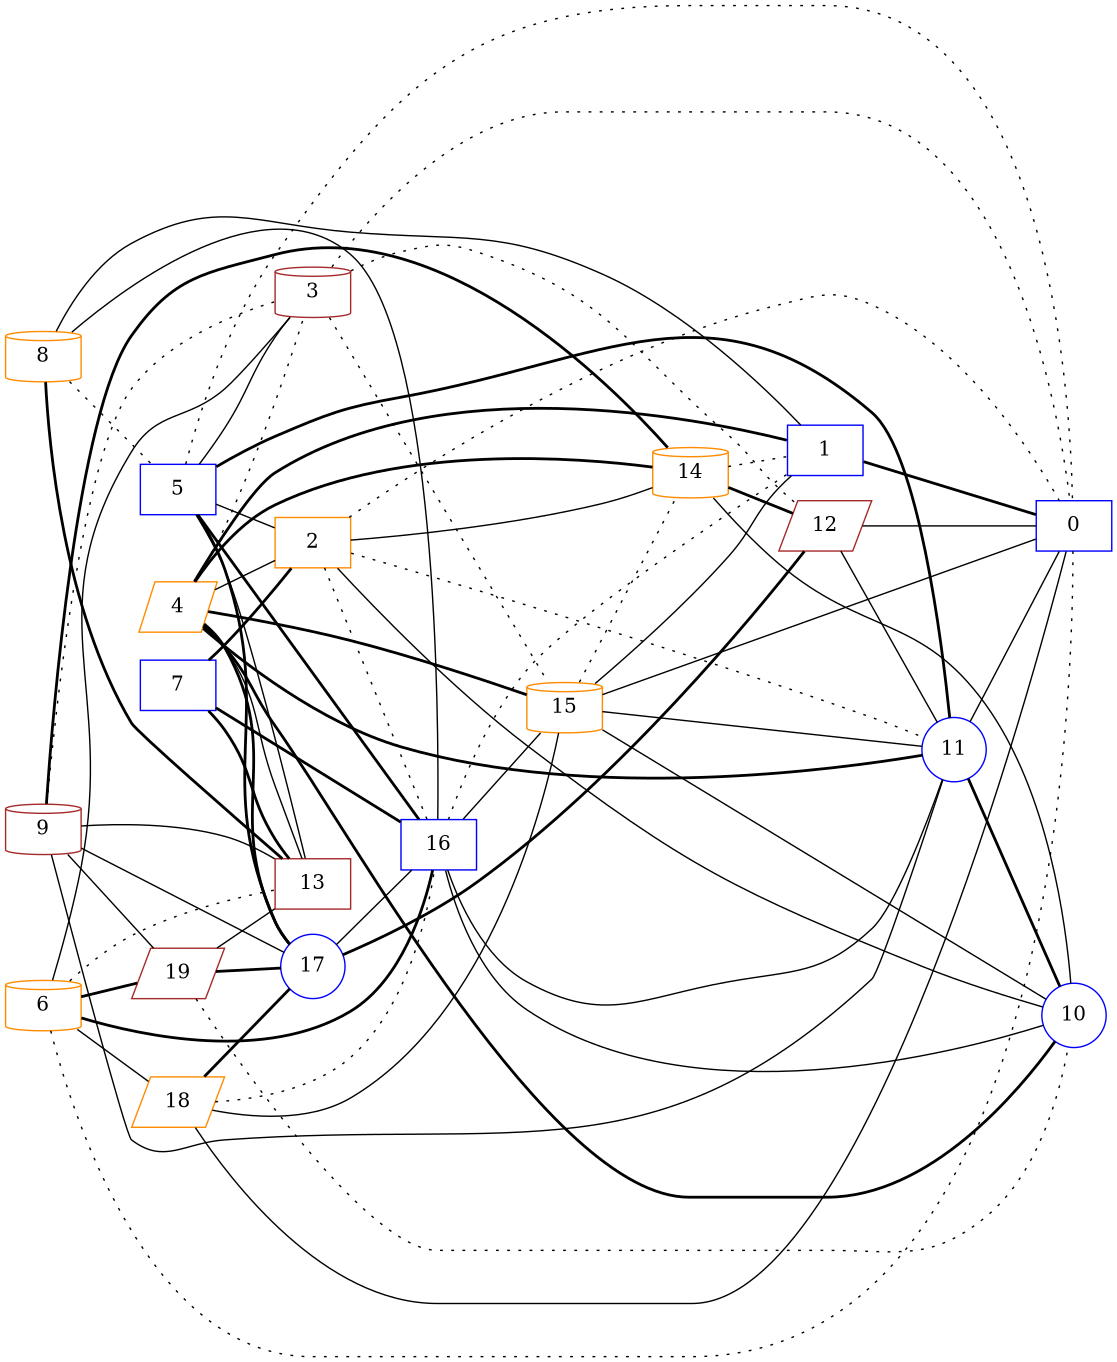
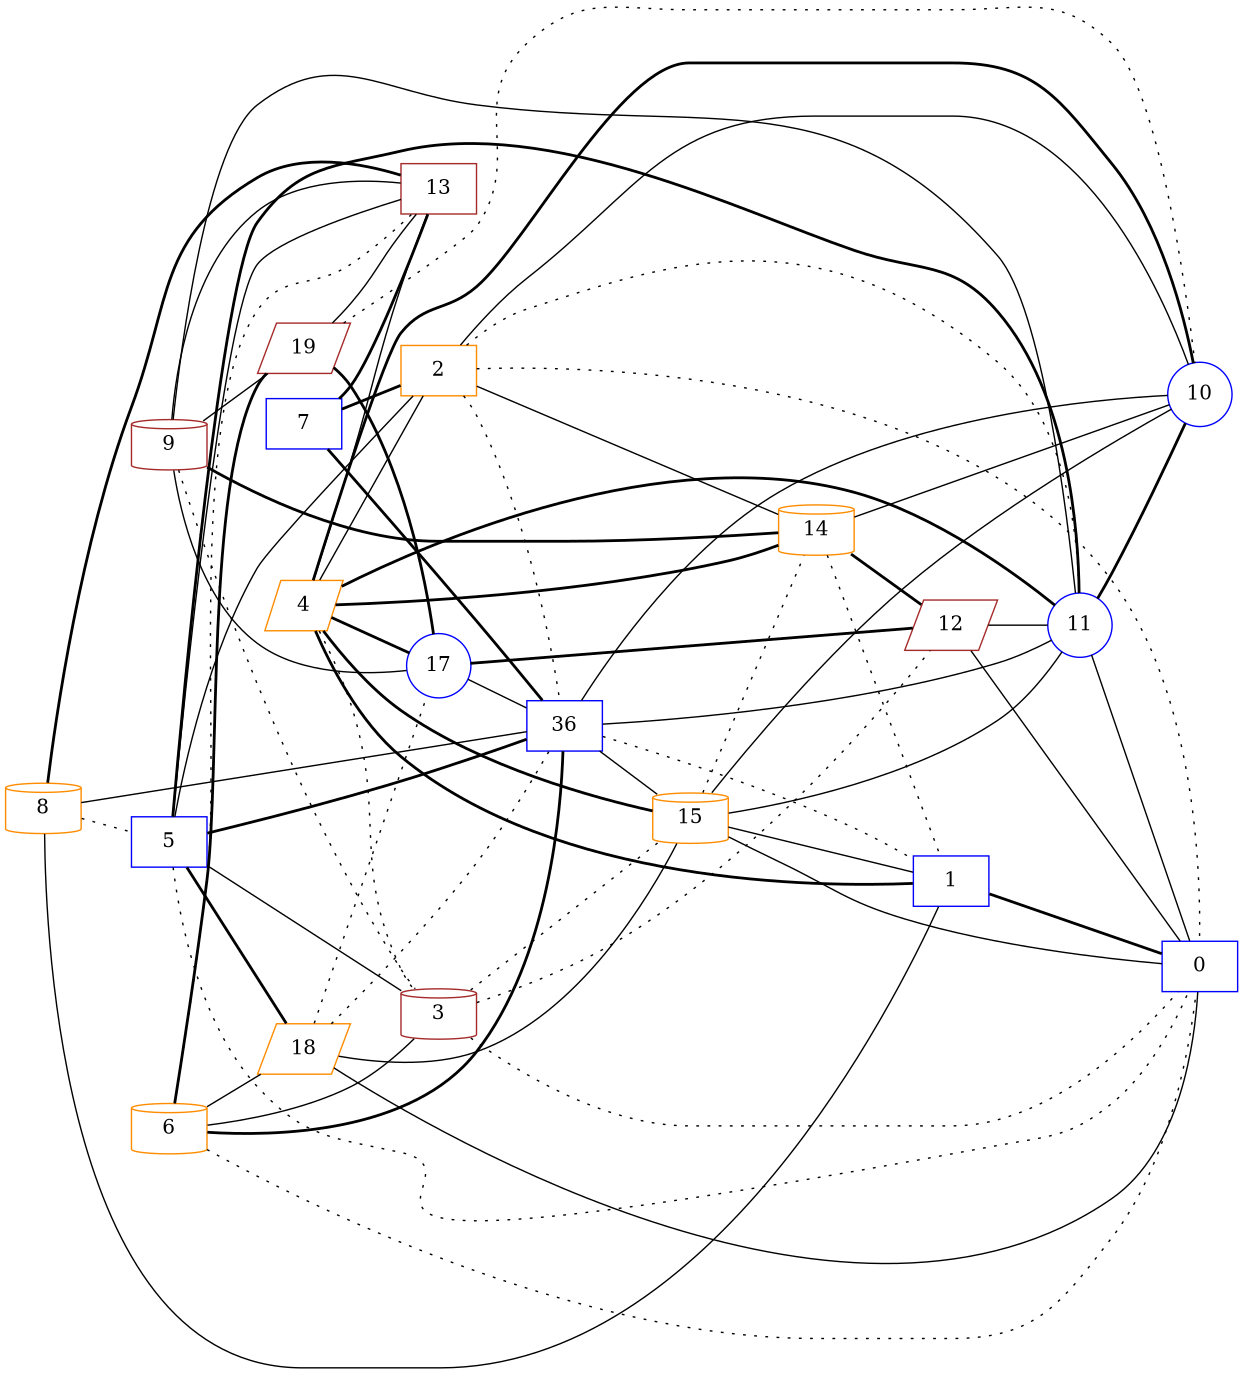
(246, 729) -> (237, 945)
(439, 845) -> (565, 726)
(249, 1030) -> (365, 876)
